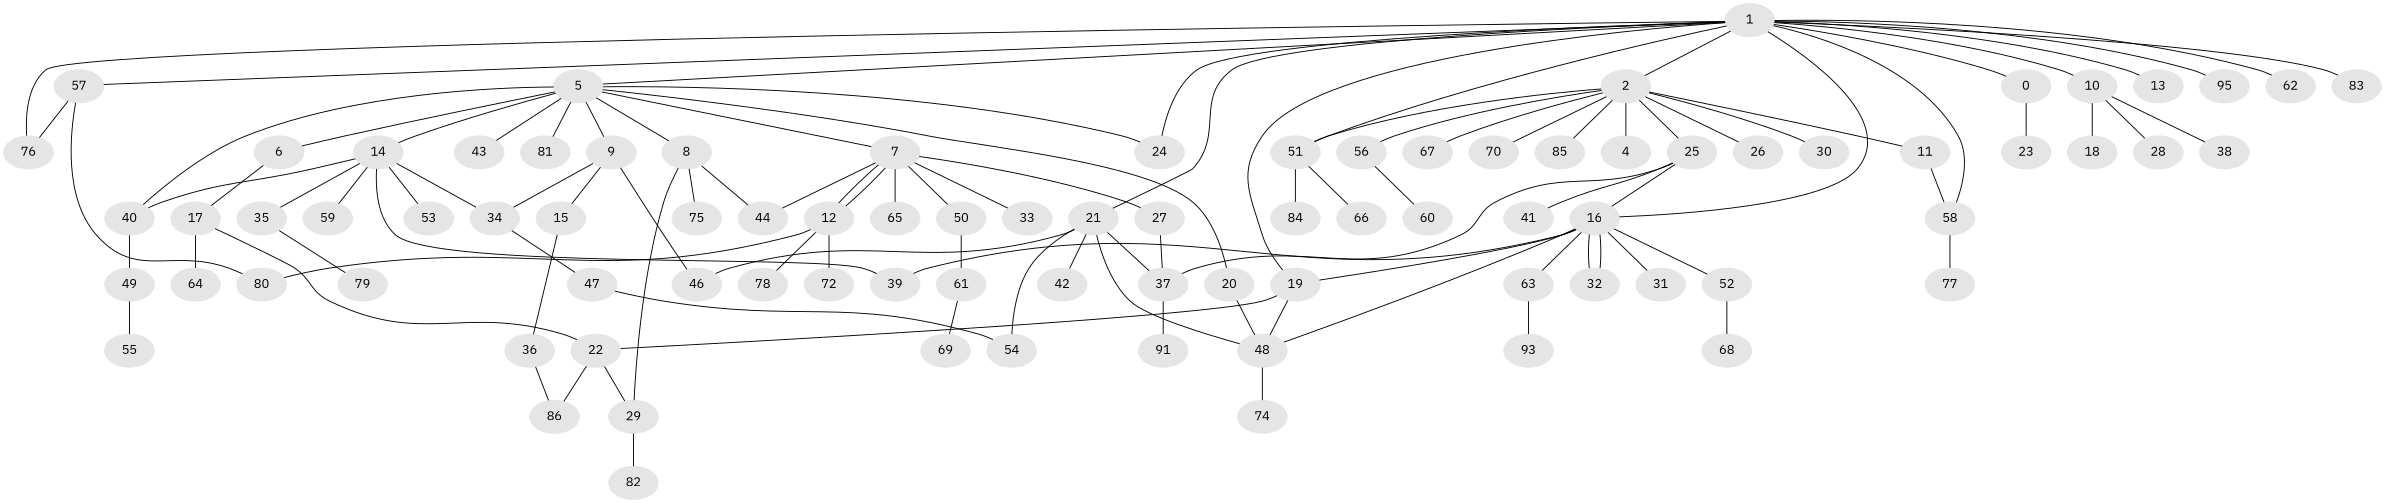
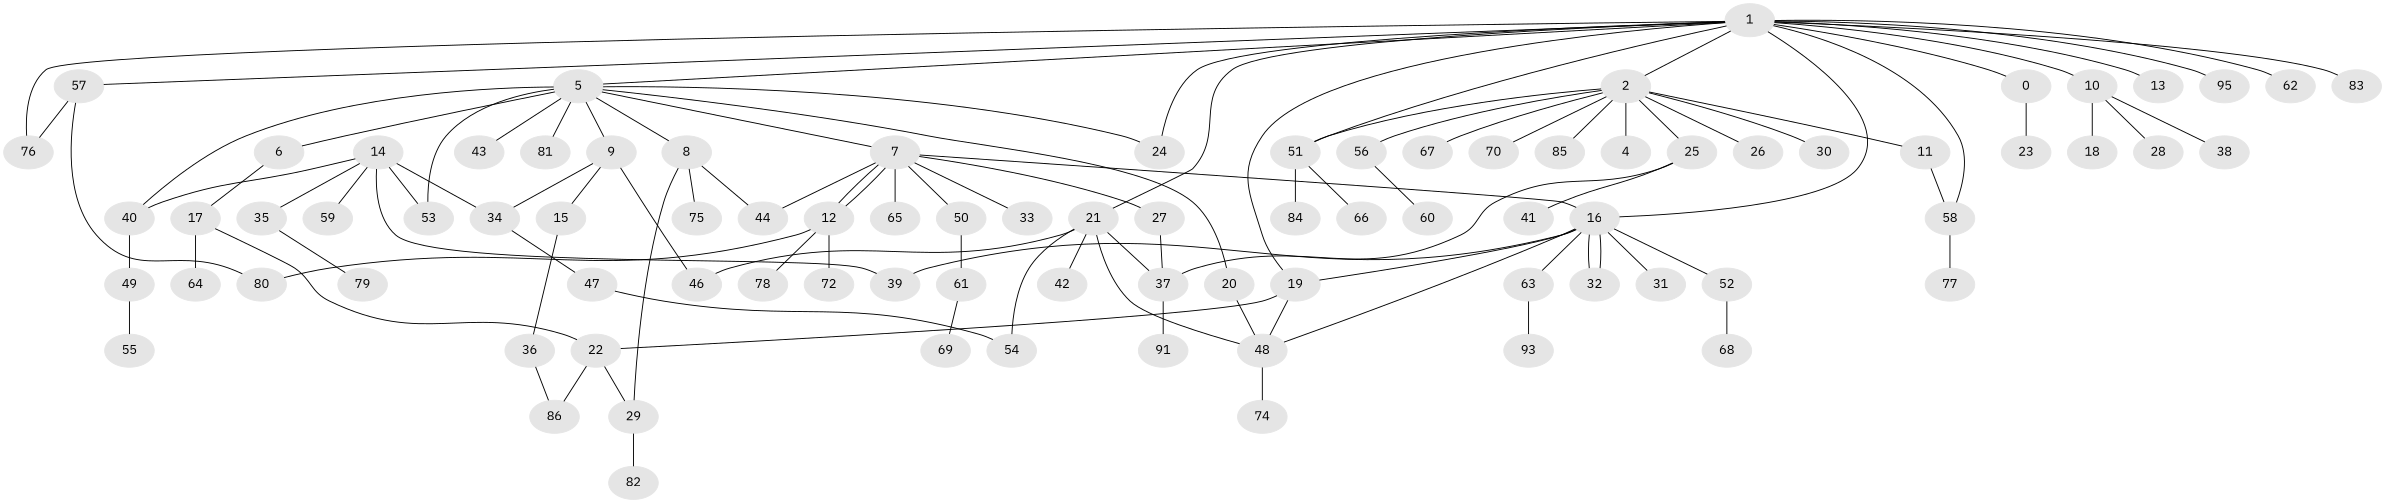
(476, 116) -> (465, 120)
(1643, 185) -> (1232, 177)
